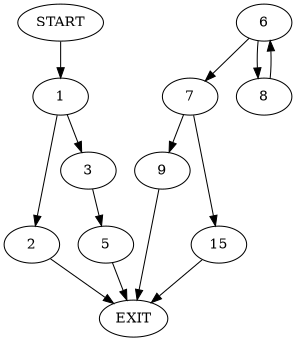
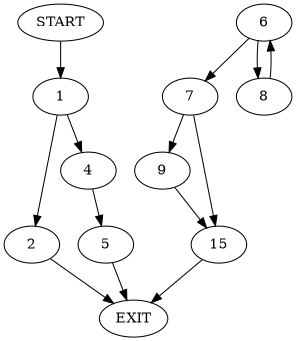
(88, 171) -> (88, 171)
(149, 240) -> (187, 204)
